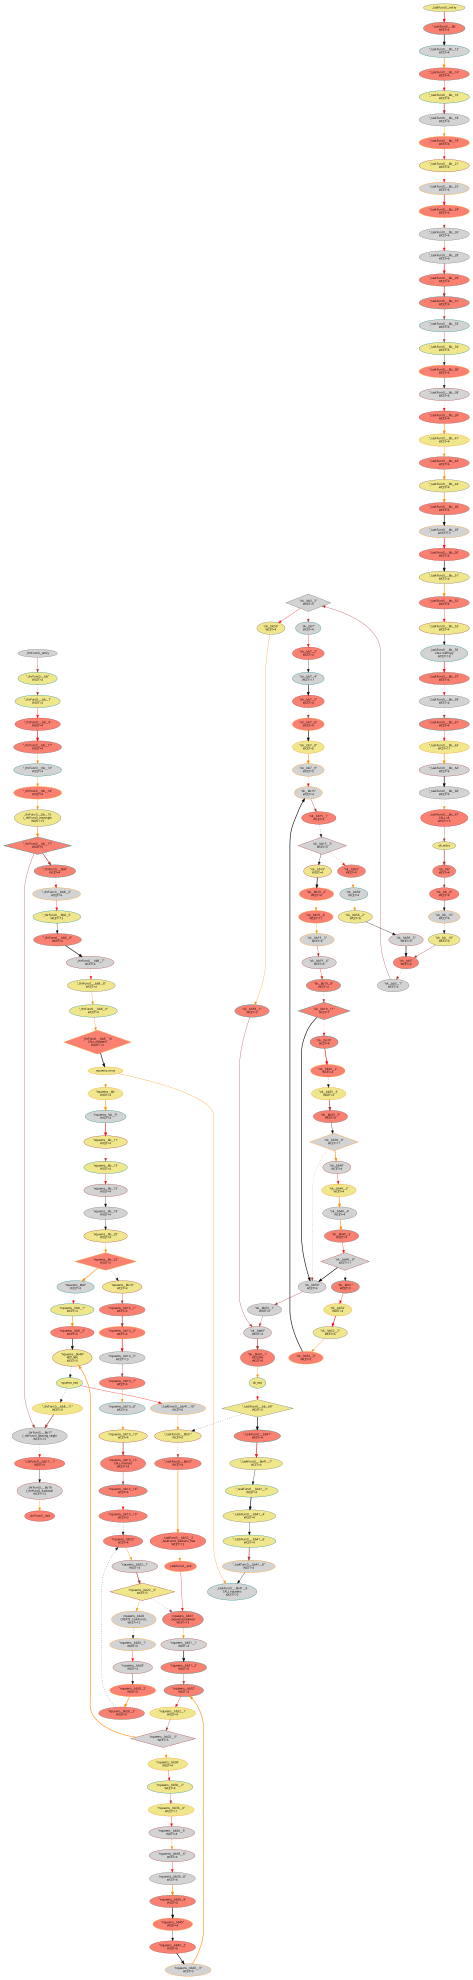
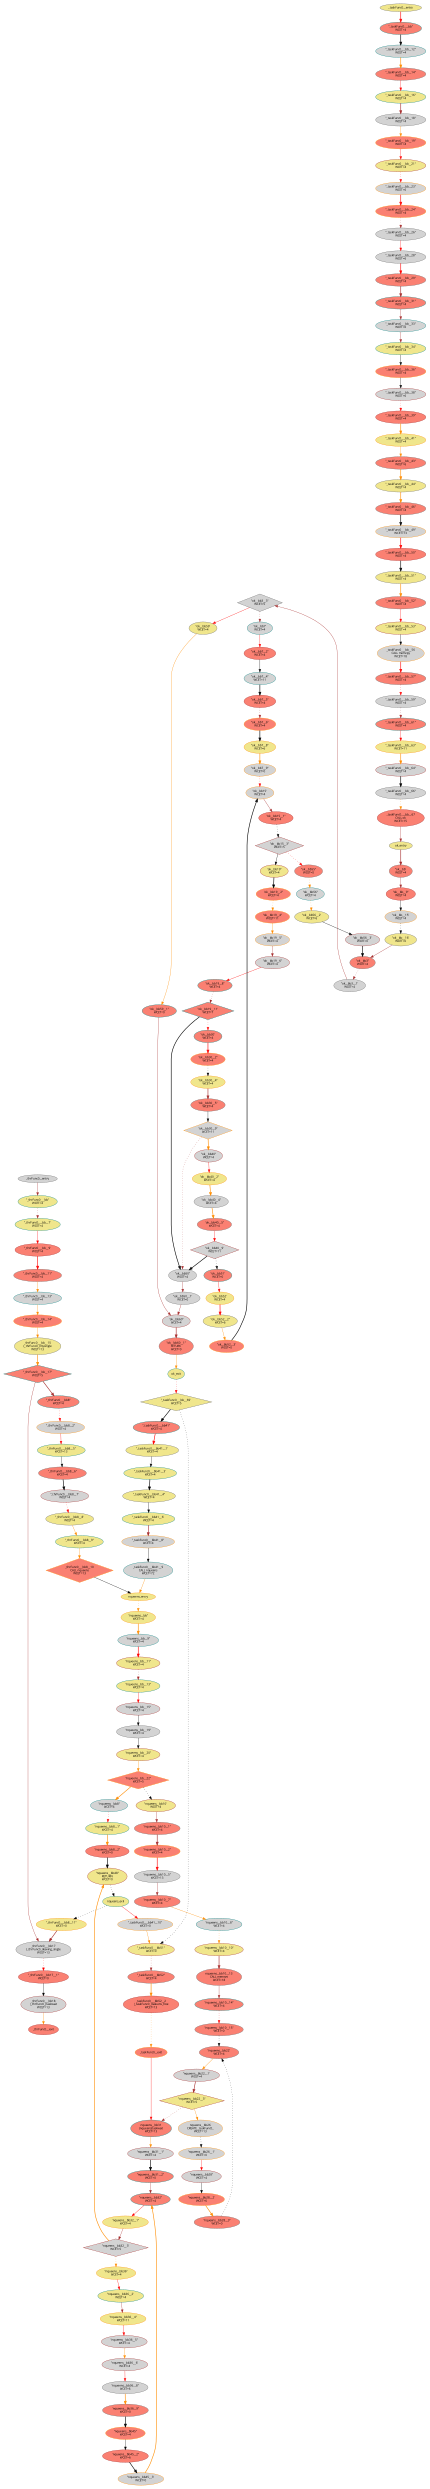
(444, 653) -> (401, 653)
(102, 1058) -> (111, 1585)
(214, 1295) -> (143, 1584)
